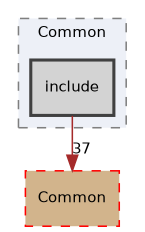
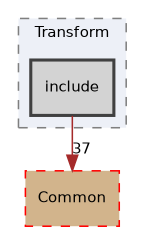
(72, 33) -> (72, 33)
